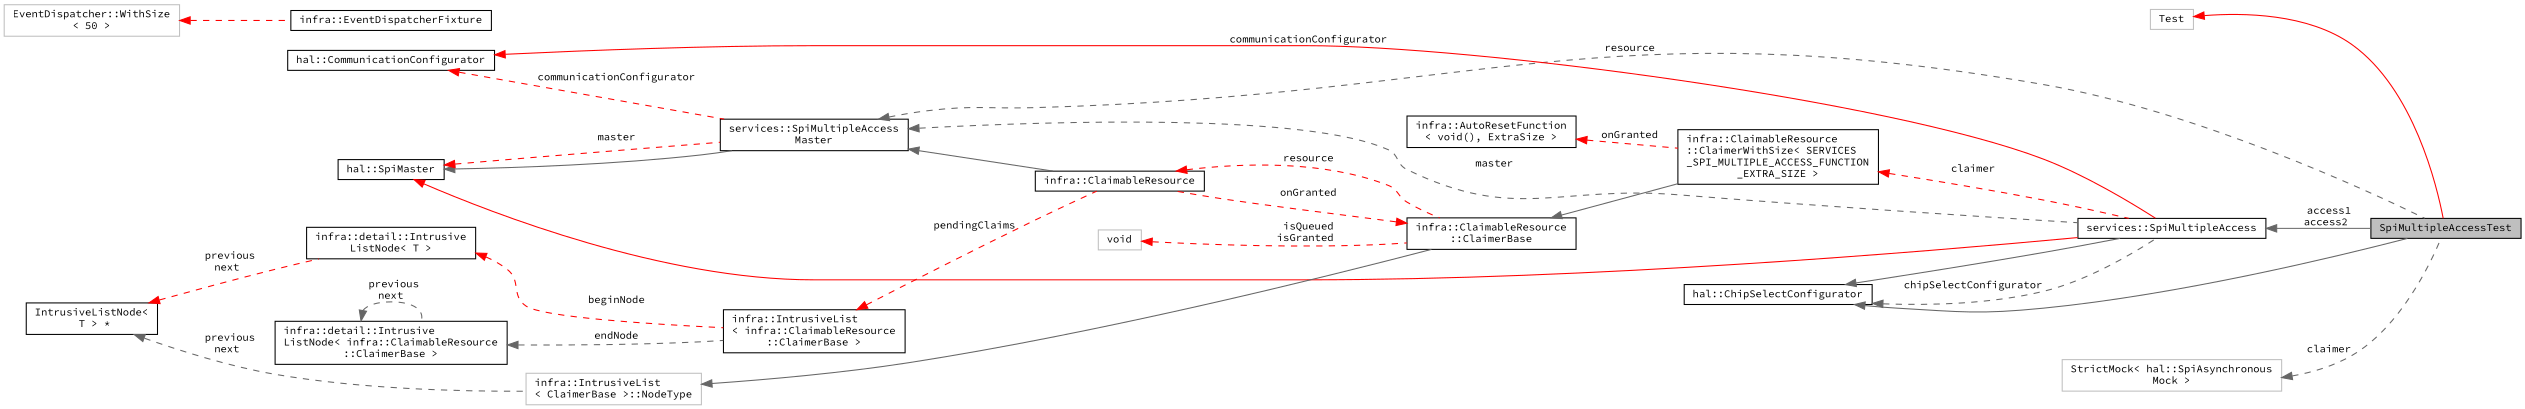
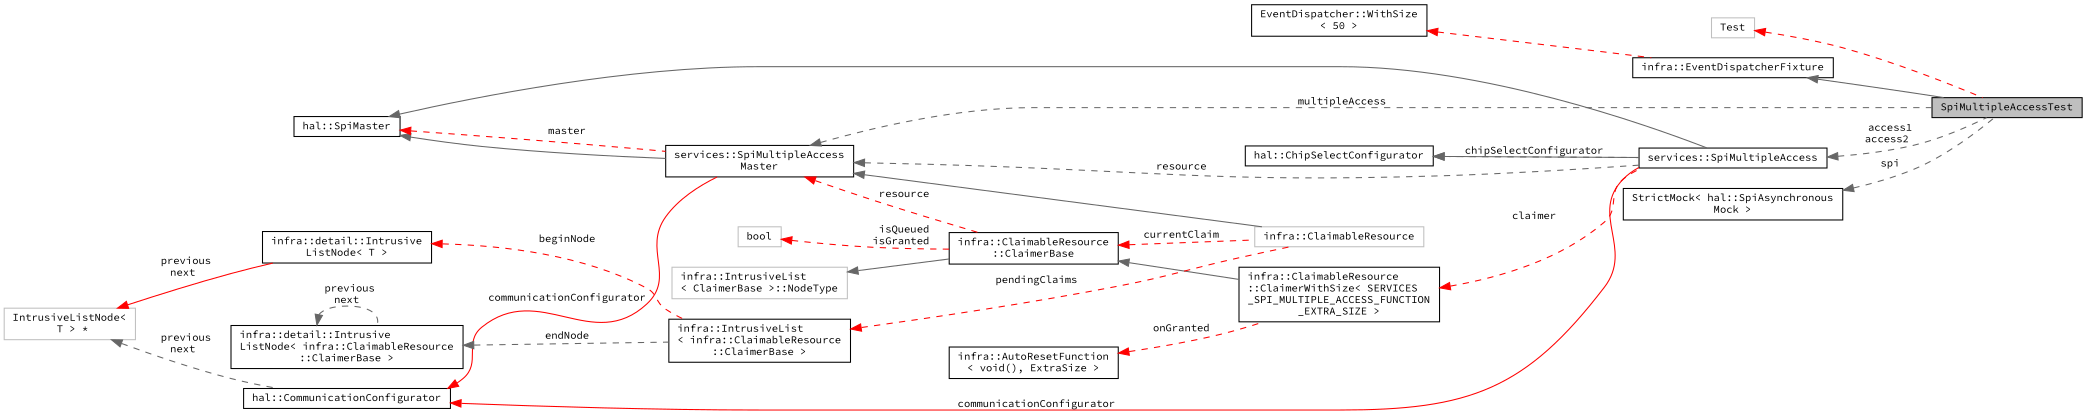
(92, 20) -> (1339, 20)
(1627, 48) -> (1339, 102)
(2370, 60) -> (1876, 58)
(592, 96) -> (611, 321)
(1492, 164) -> (1179, 167)
(1319, 169) -> (897, 208)
(1120, 181) -> (1339, 237)
(1306, 193) -> (1179, 235)
(2324, 228) -> (1914, 145)
(1120, 240) -> (760, 237)
(239, 279) -> (200, 282)
(1244, 280) -> (1057, 67)
(2139, 296) -> (1881, 88)
(92, 319) -> (70, 324)
(2326, 350) -> (1887, 164)
(2172, 375) -> (1733, 204)
(333, 382) -> (199, 369)
